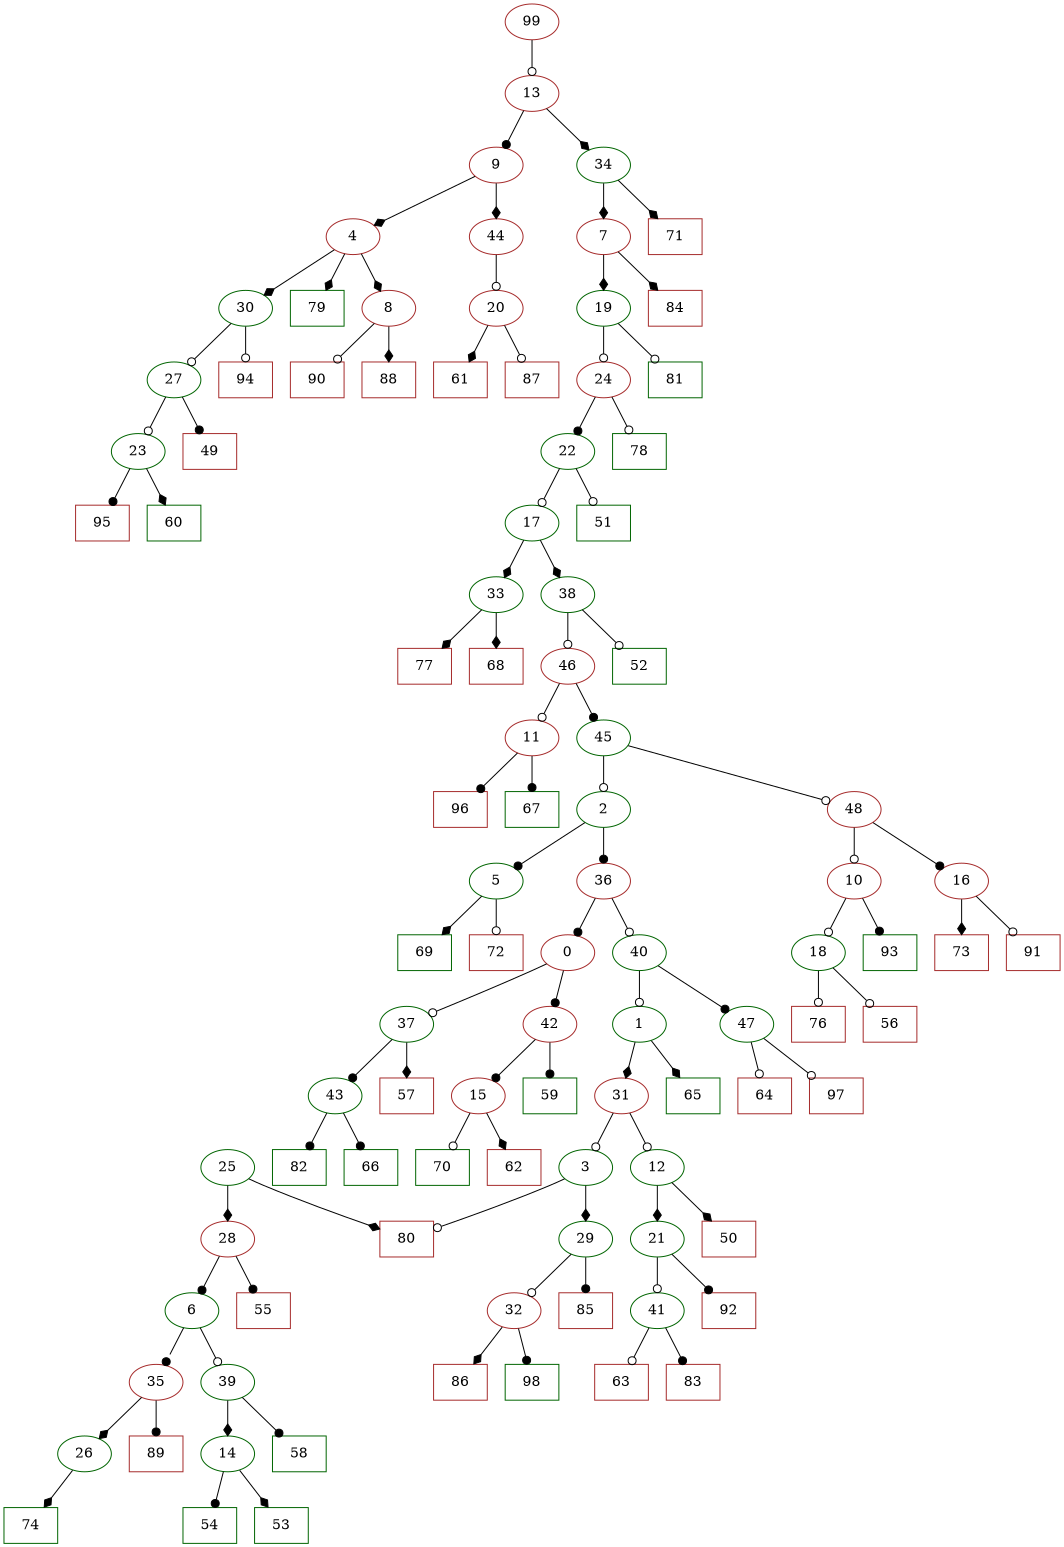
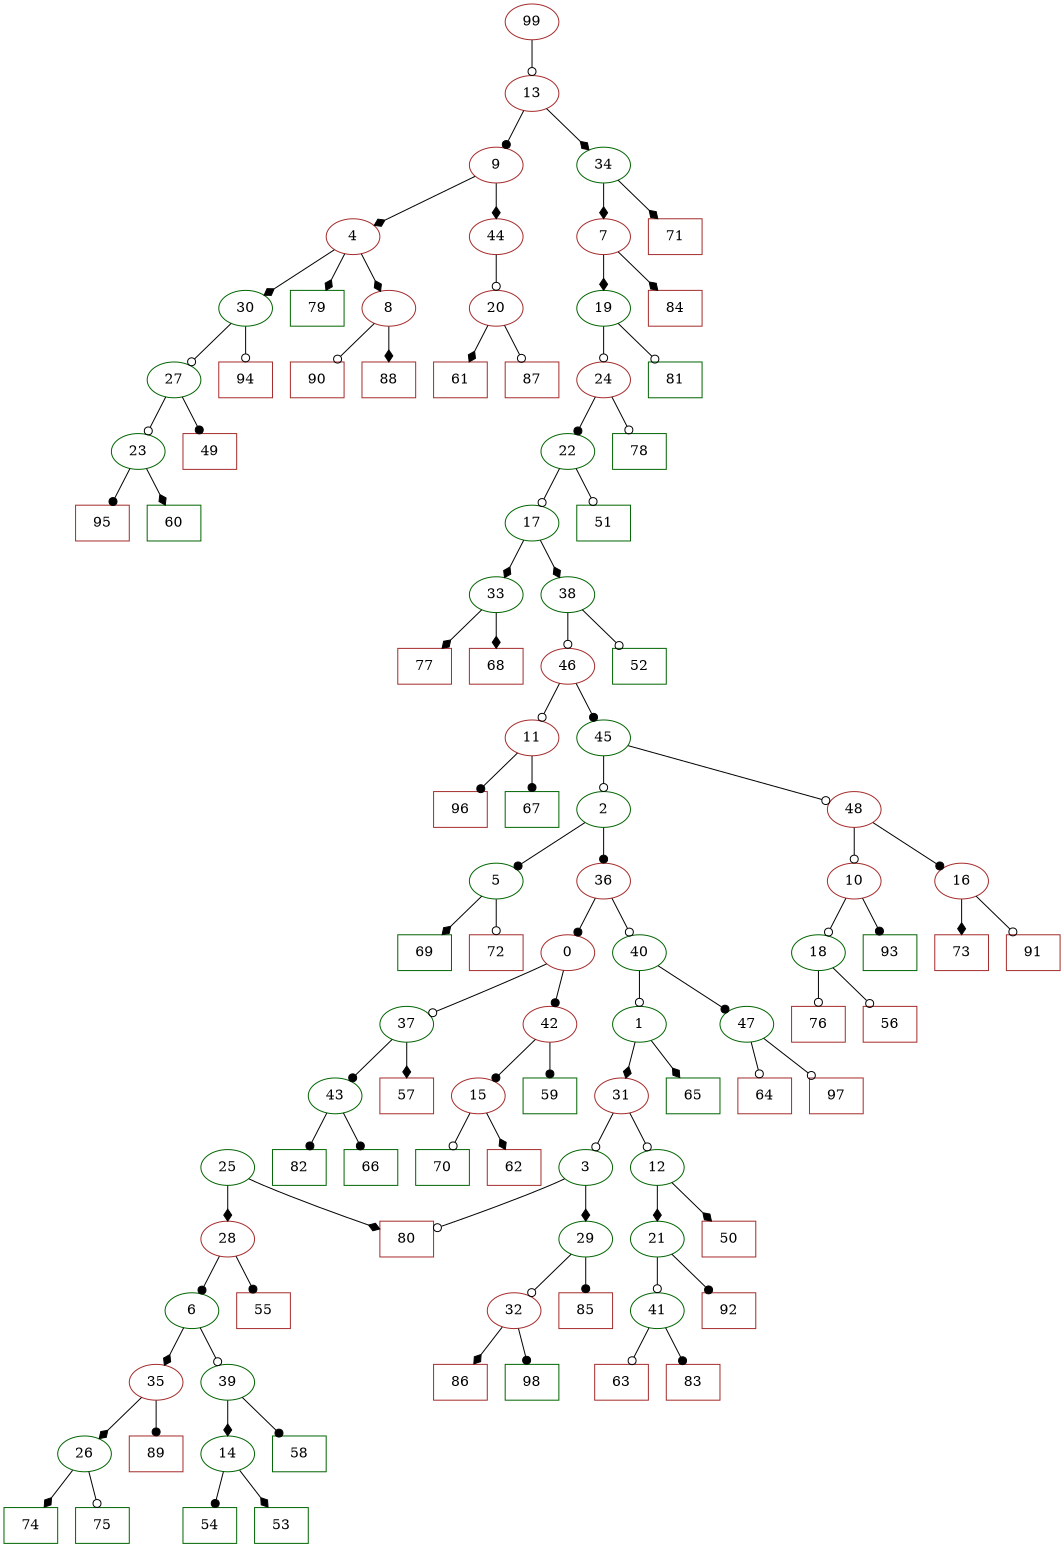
(177, 1341) -> (177, 1341)
none -> (102, 1525)
